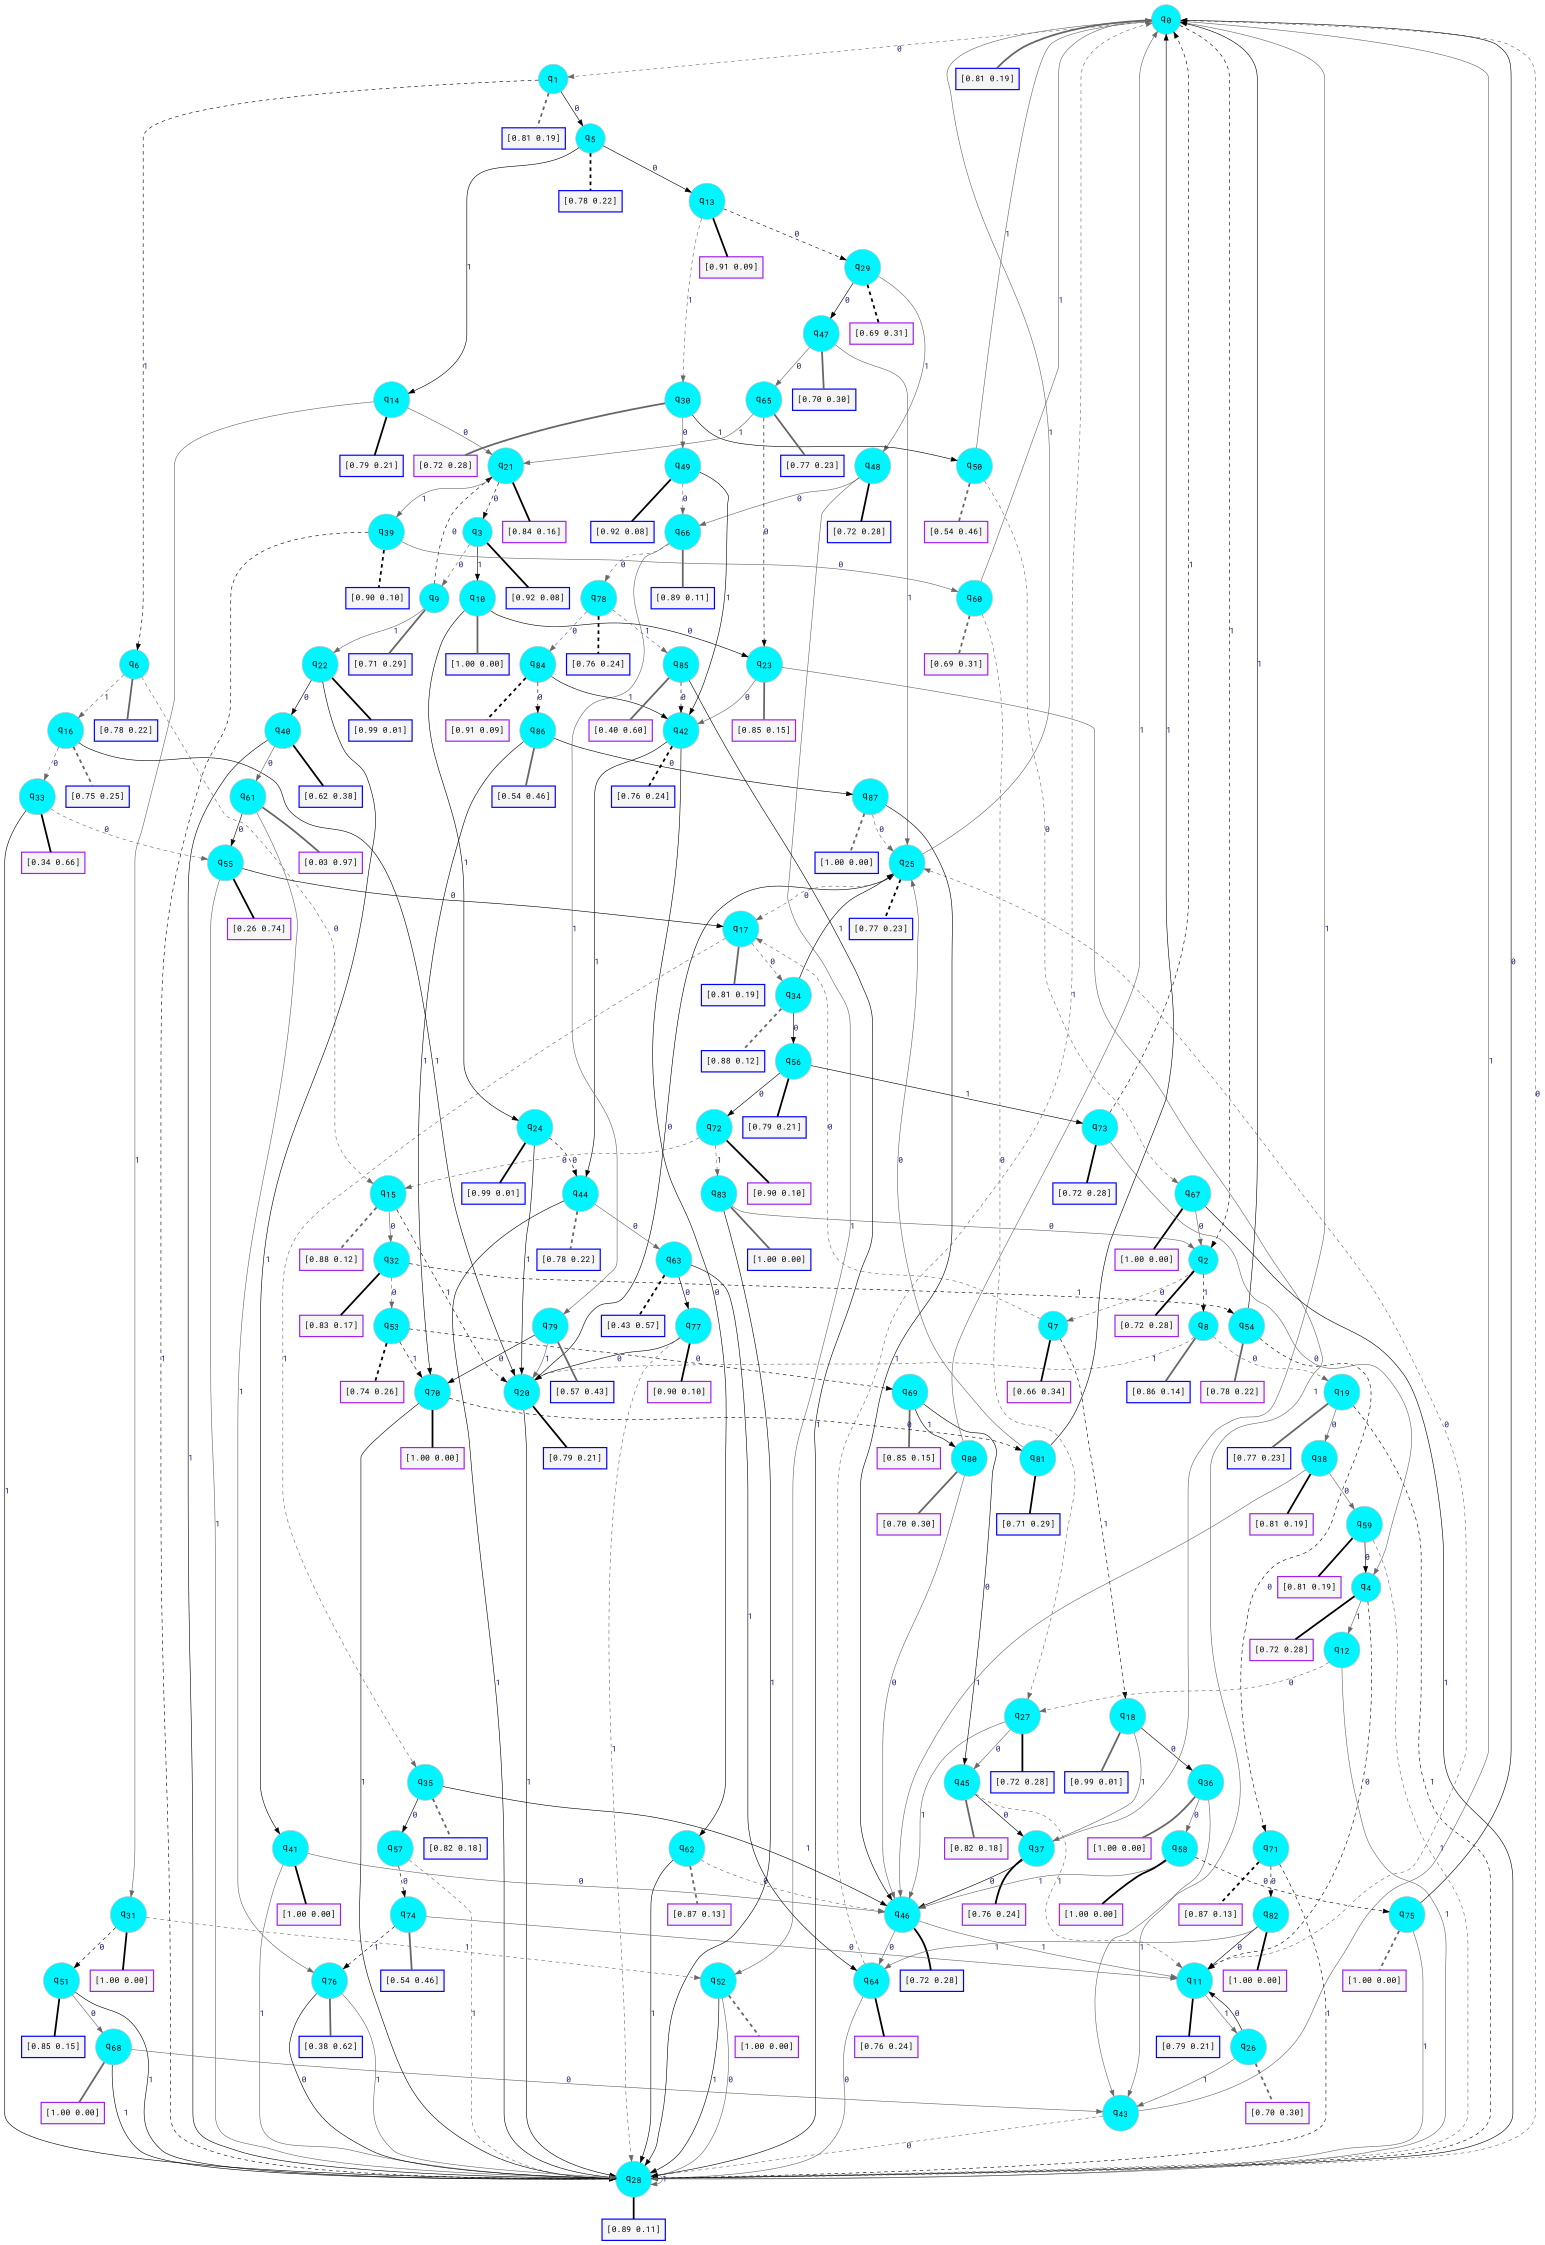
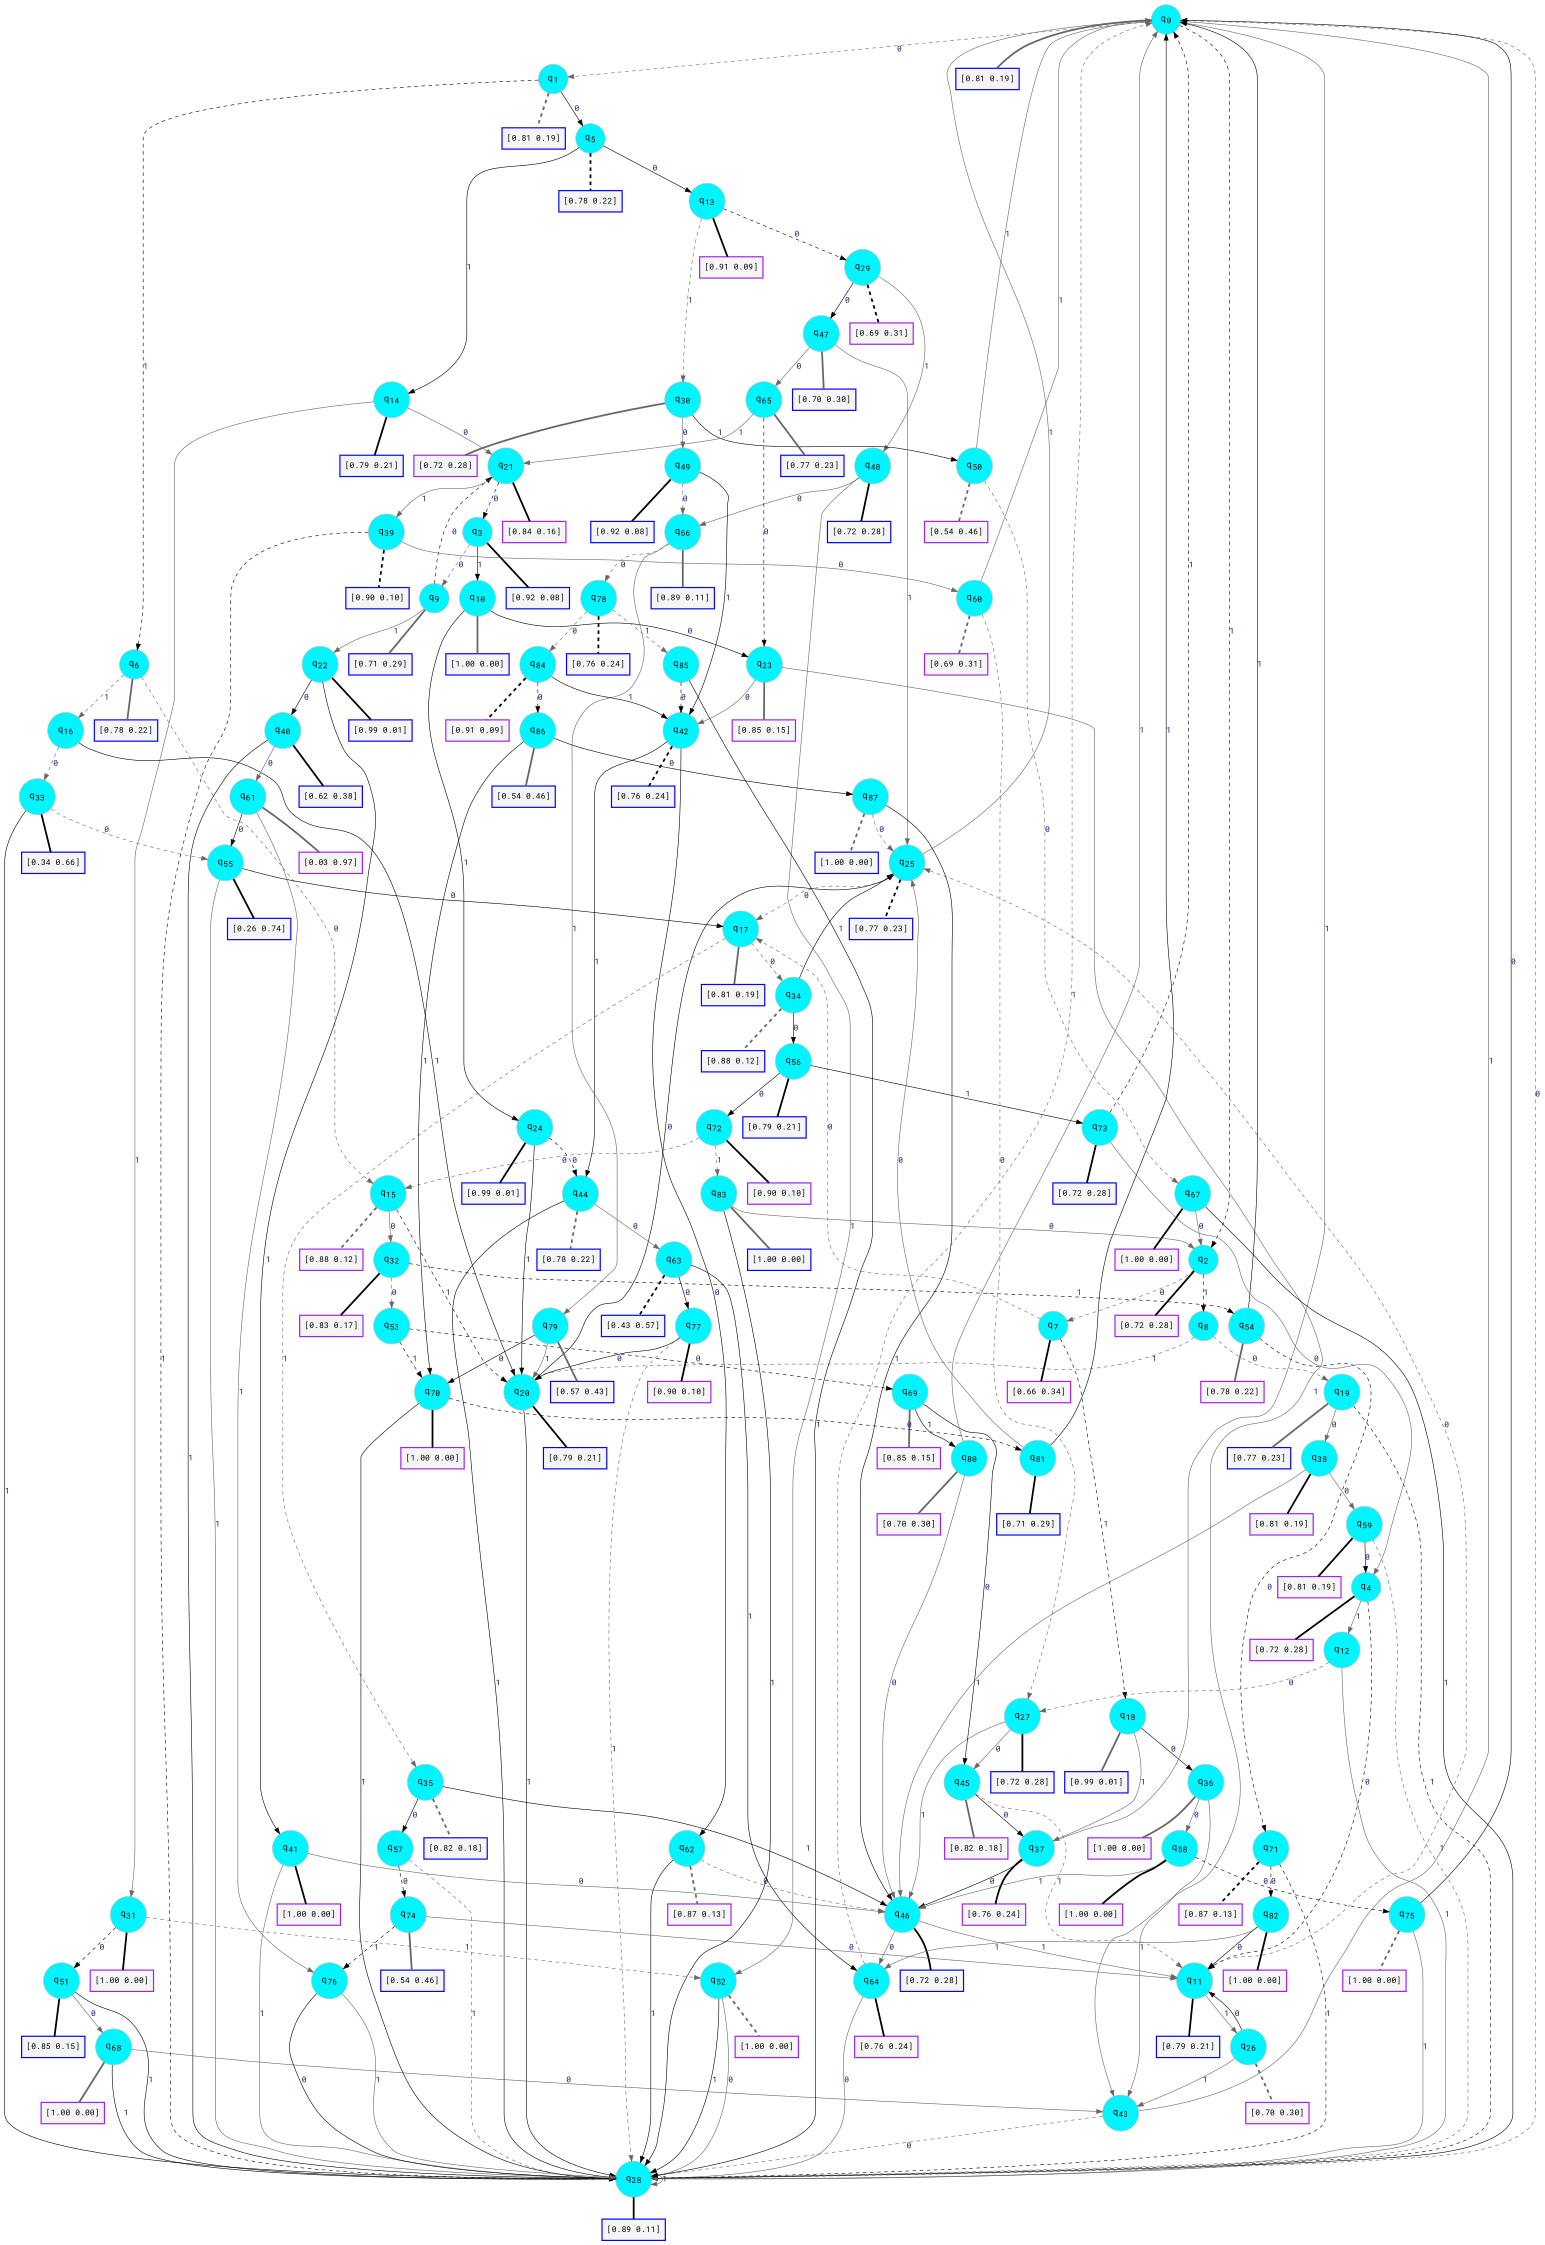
(621, 731) -> none
(98, 797) -> none
(53, 863) -> (53, 863)
(259, 929) -> (259, 929)
(372, 1392) -> none
(1158, 1392) -> none
(331, 2047) -> none
